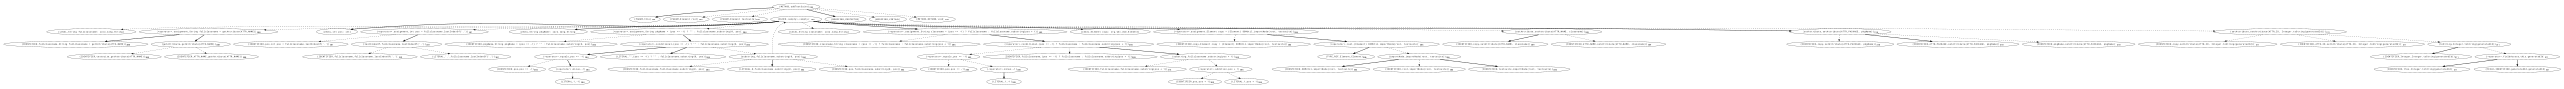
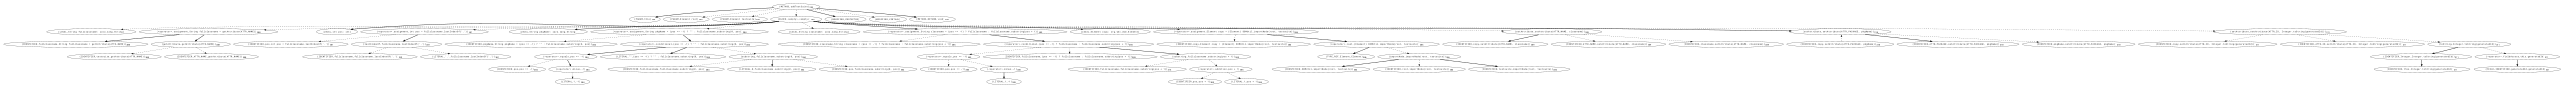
(866, 12) -> (866, 12)
(773, 36) -> (796, 12)
(1839, 37) -> (1841, 39)
none -> (1726, 44)
(2471, 63) -> (2421, 62)
